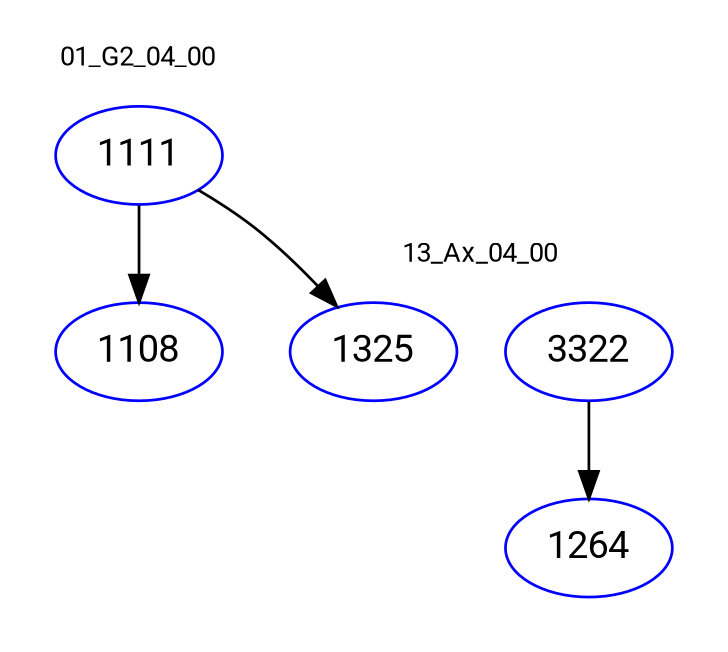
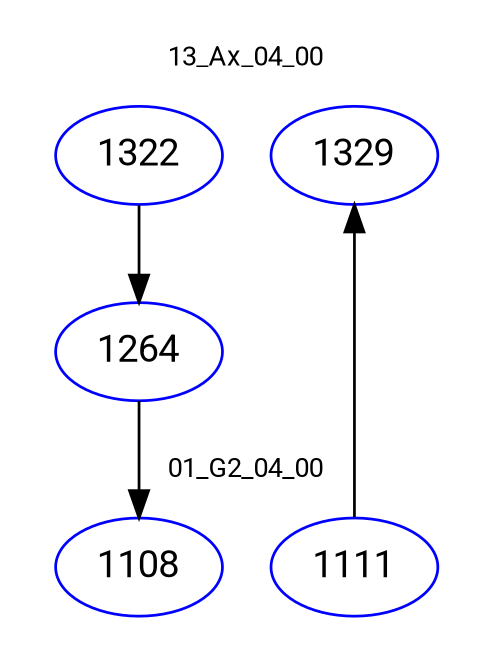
(139, 240) -> (139, 461)
(374, 352) -> (354, 155)
(589, 352) -> (139, 155)
